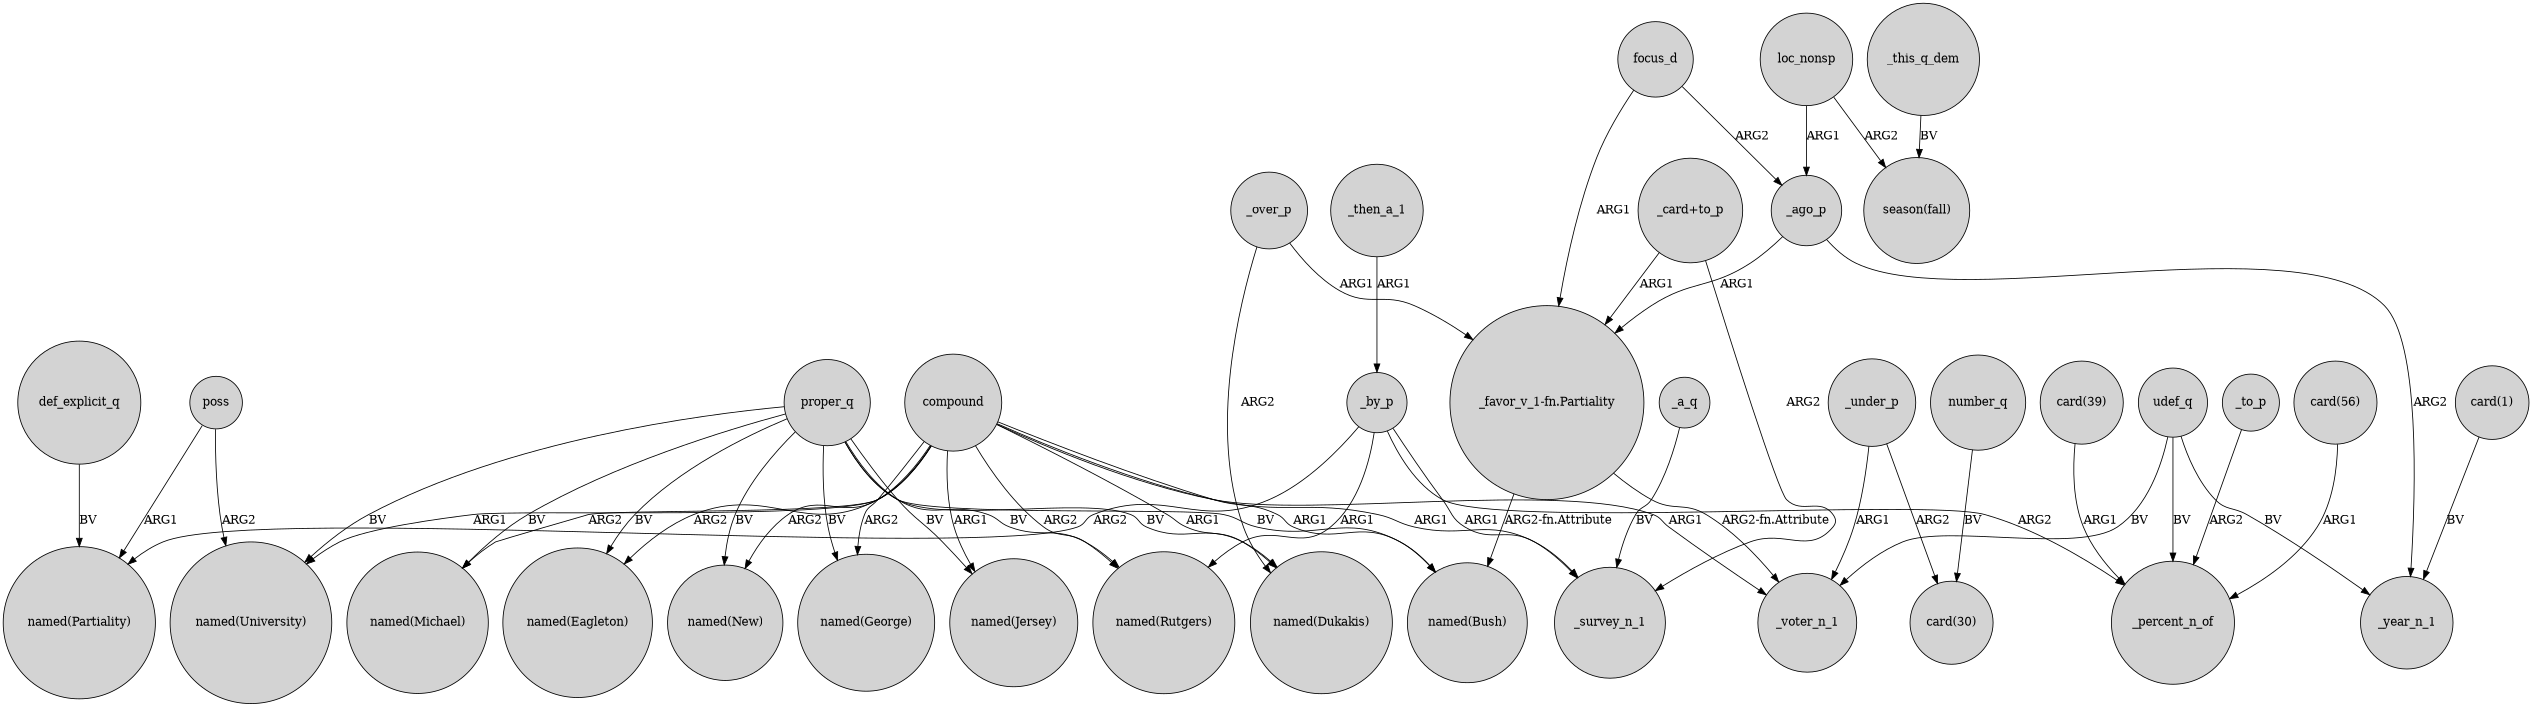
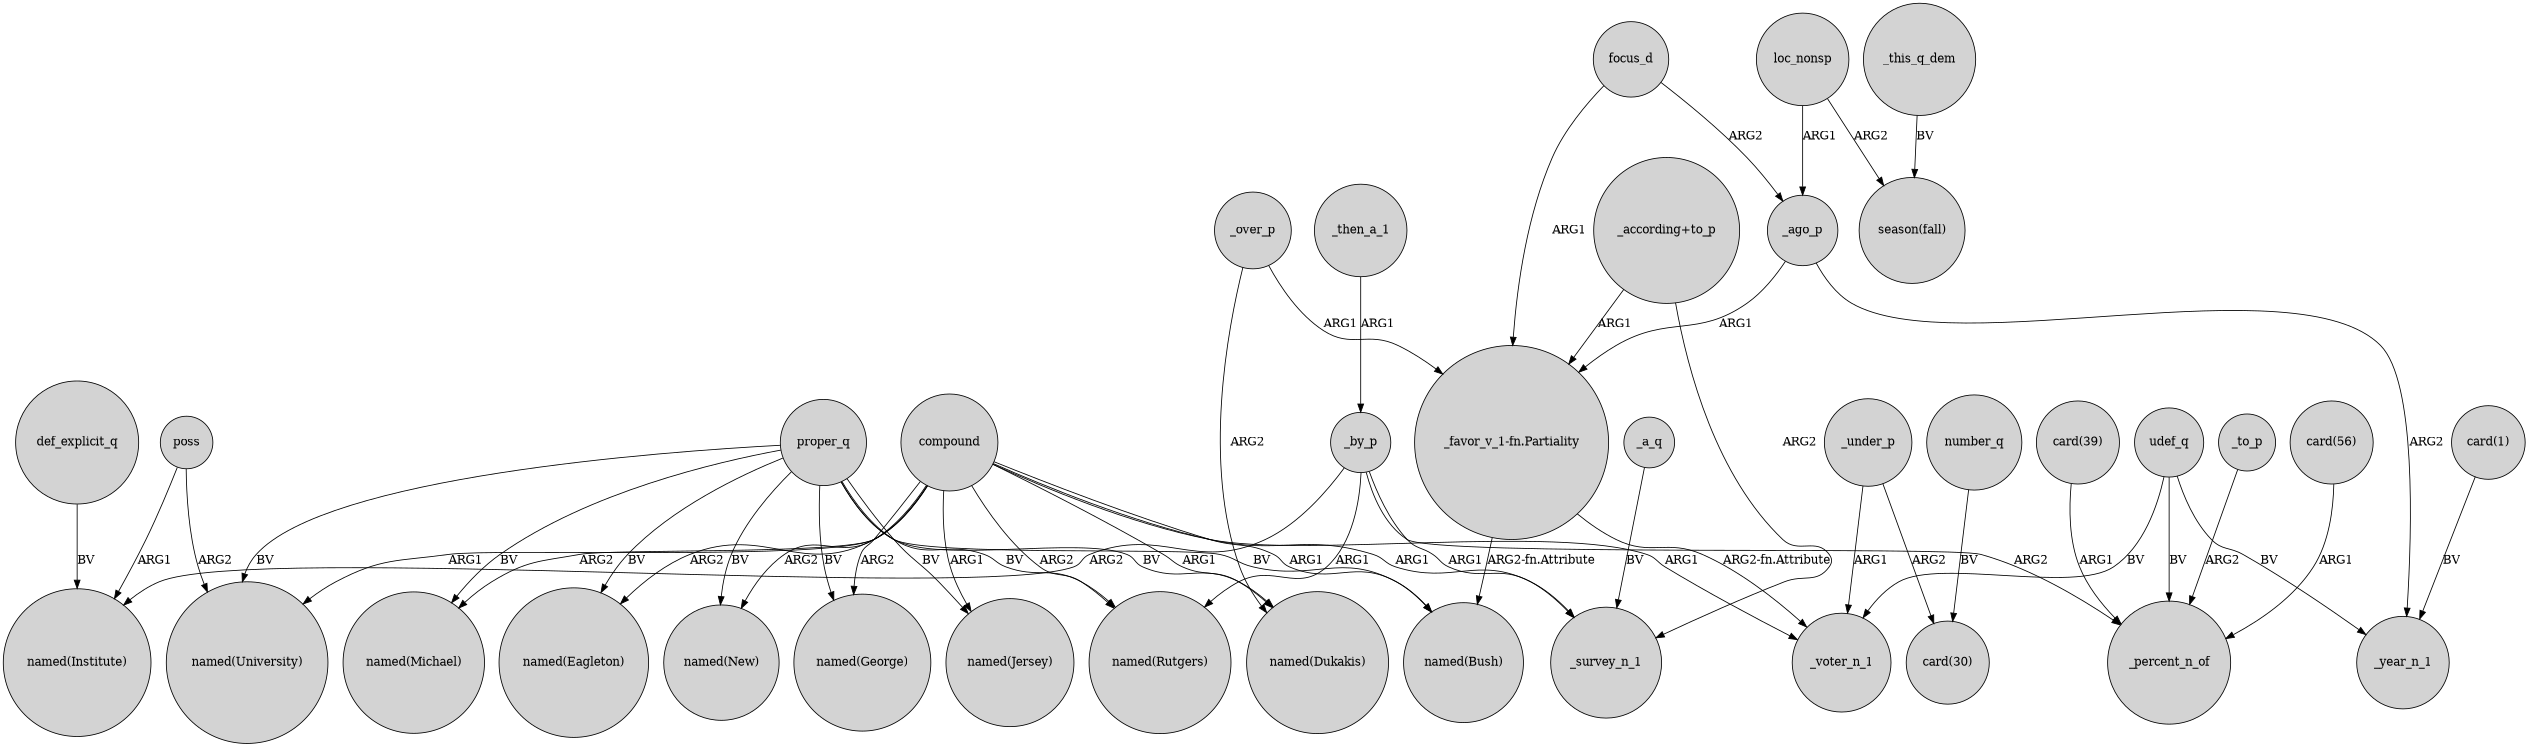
(1690, 211) -> (1667, 230)
(79, 623) -> (77, 663)
